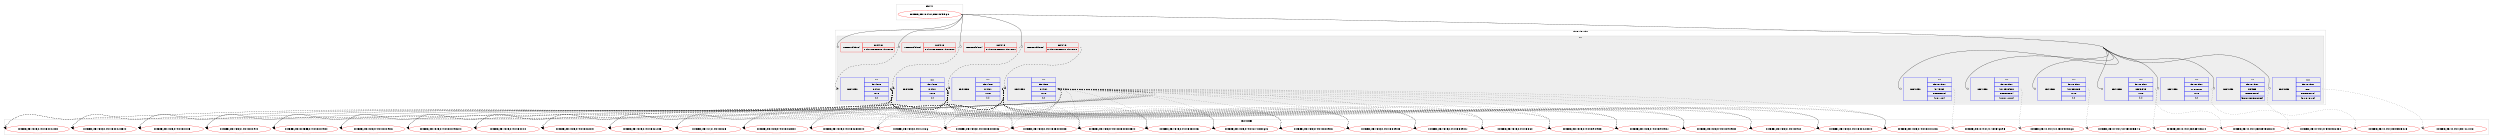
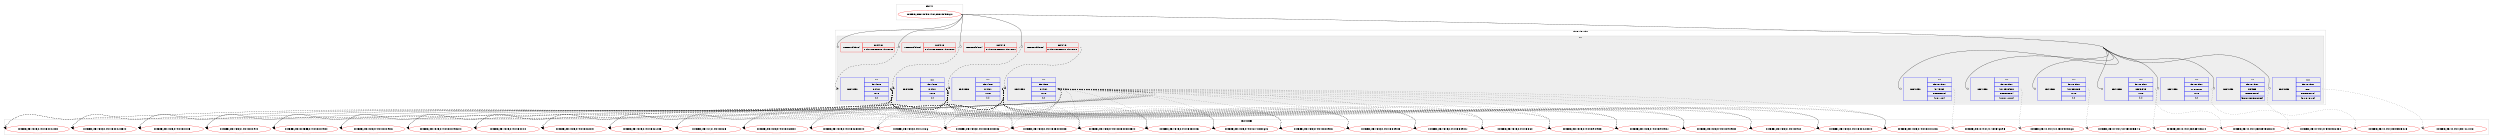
(930, 14) -> (930, 14)
